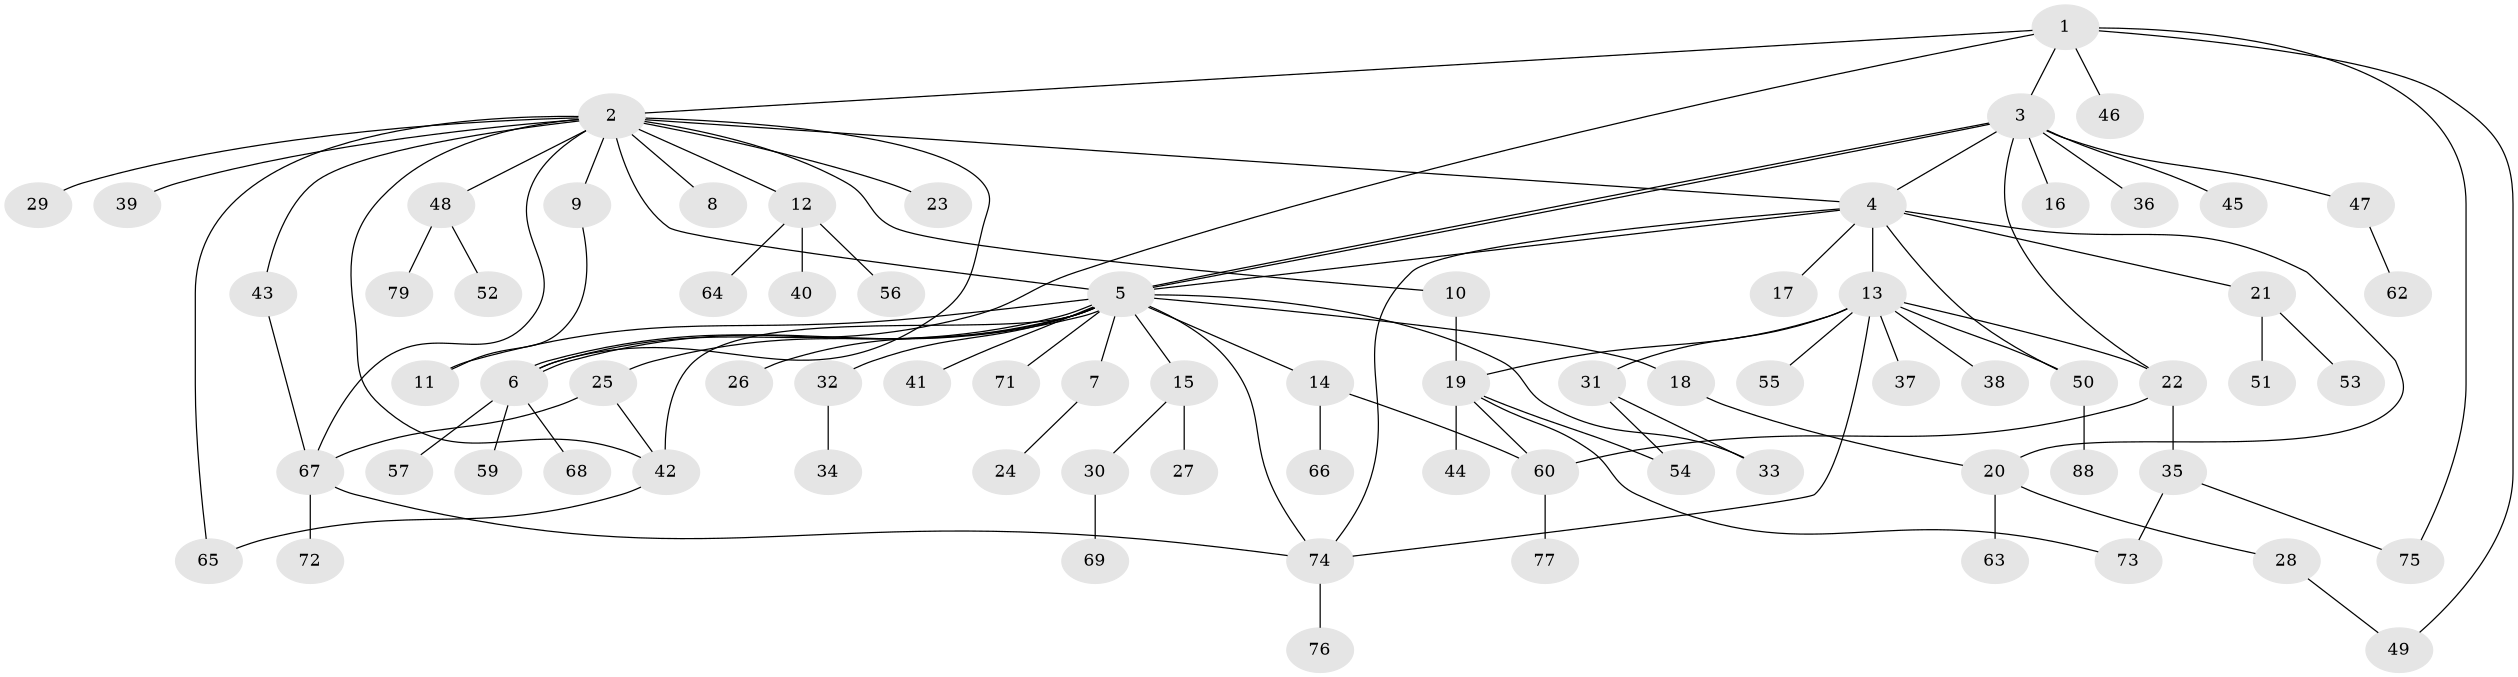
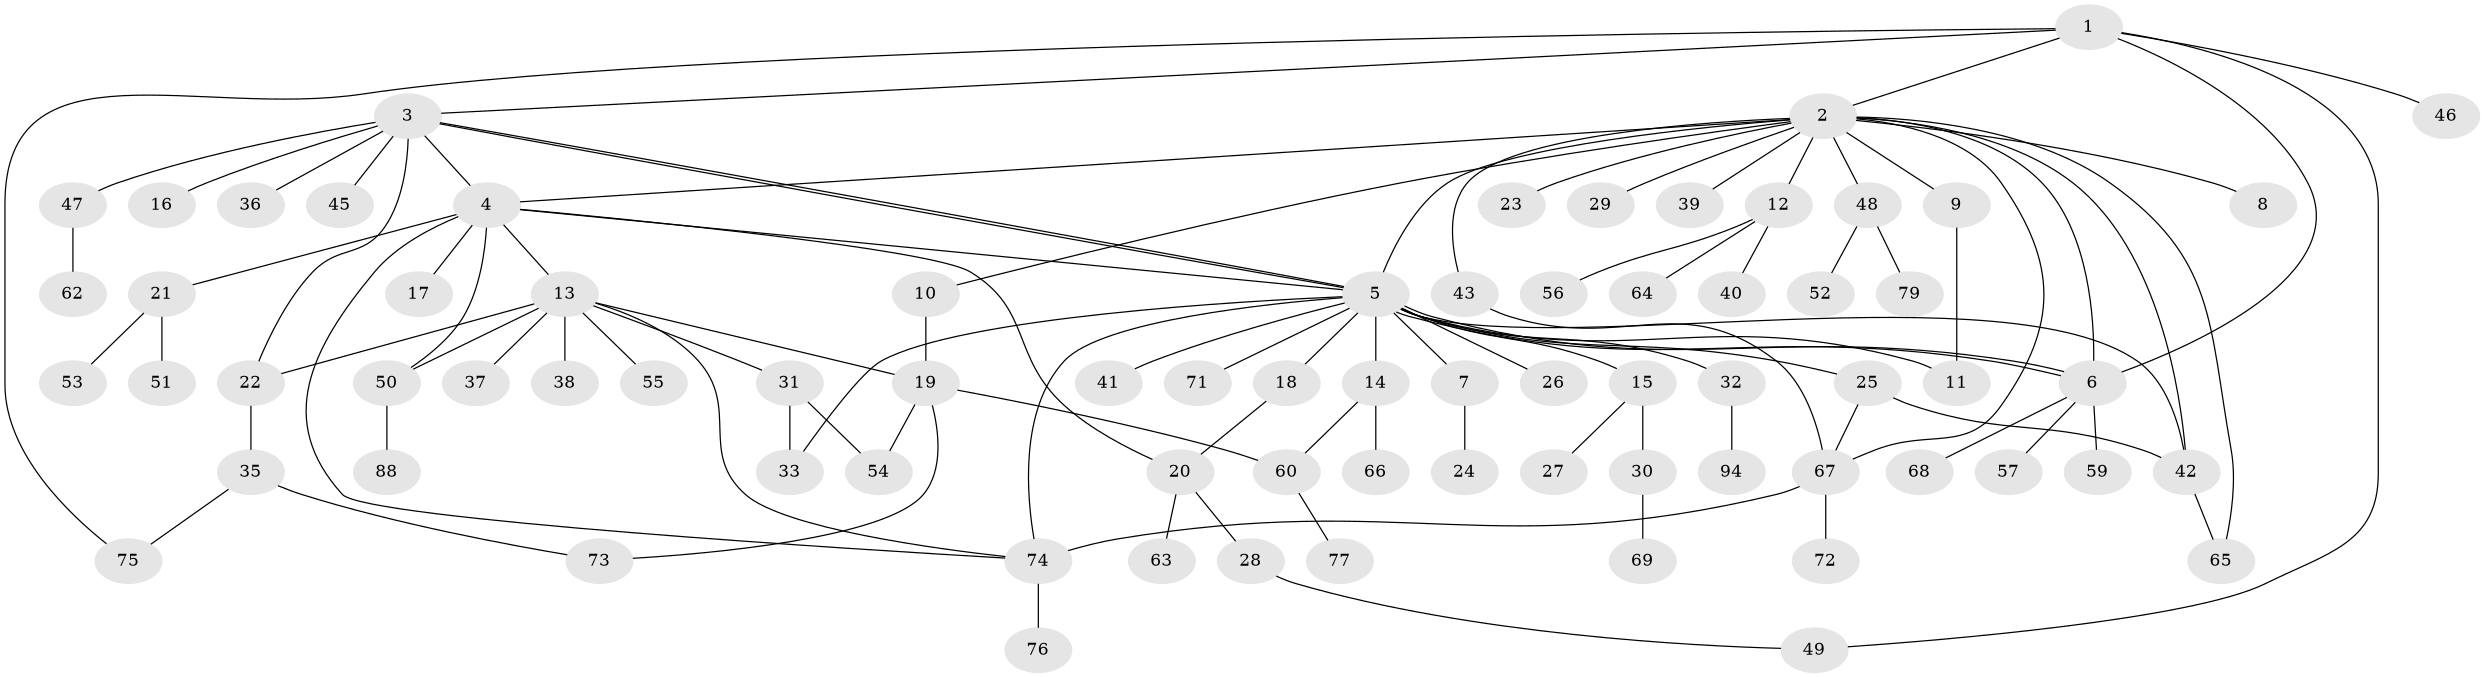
(1863, 436) -> none
(828, 472) -> (1732, 472)
(1456, 472) -> none
